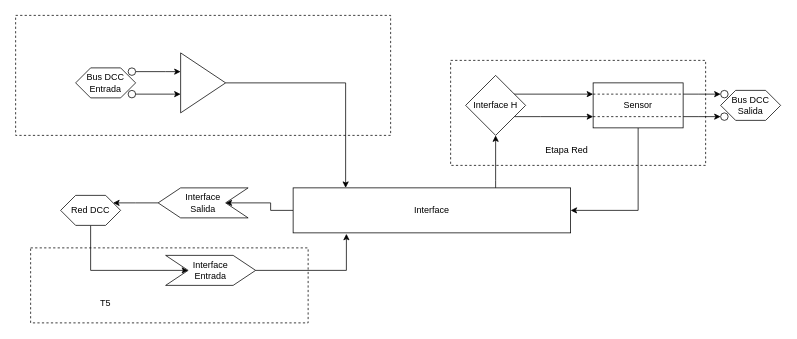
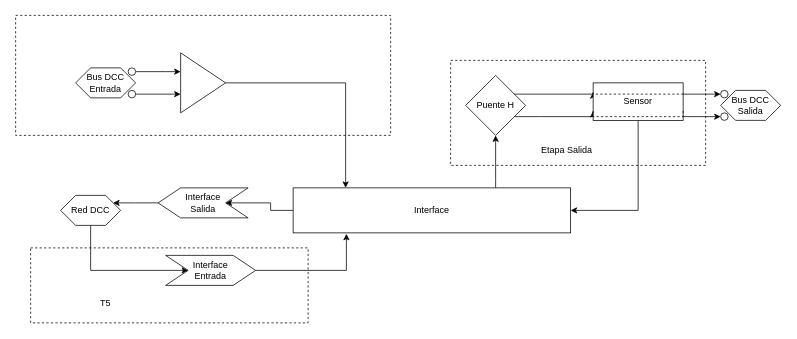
(495, 105) -> (495, 105)
(638, 105) -> (638, 102)
(567, 150) -> (567, 150)
